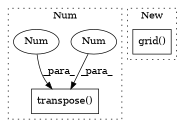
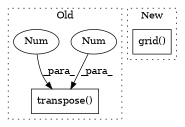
(65, 16) -> (65, 16)
